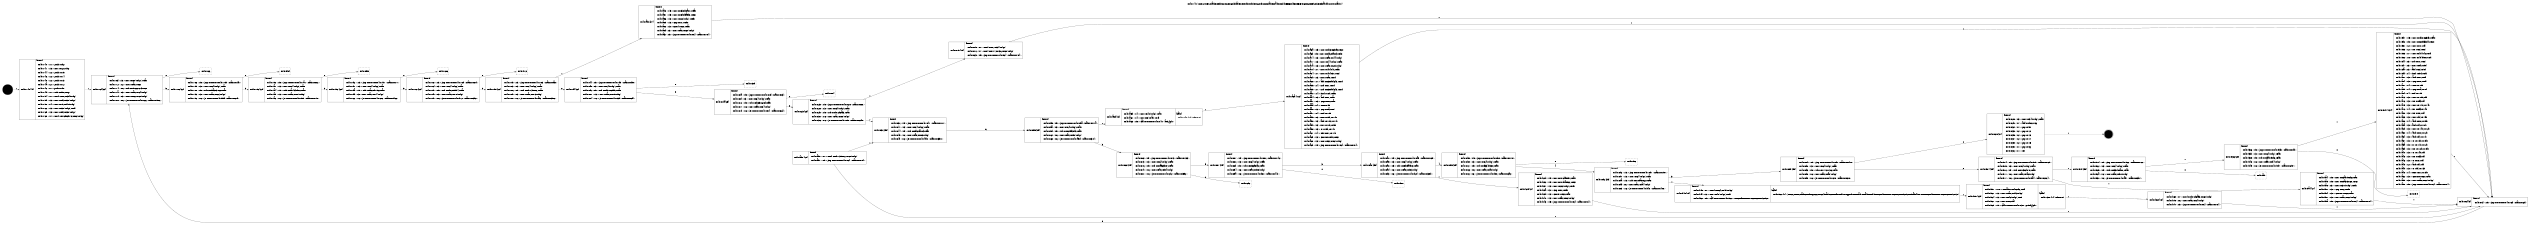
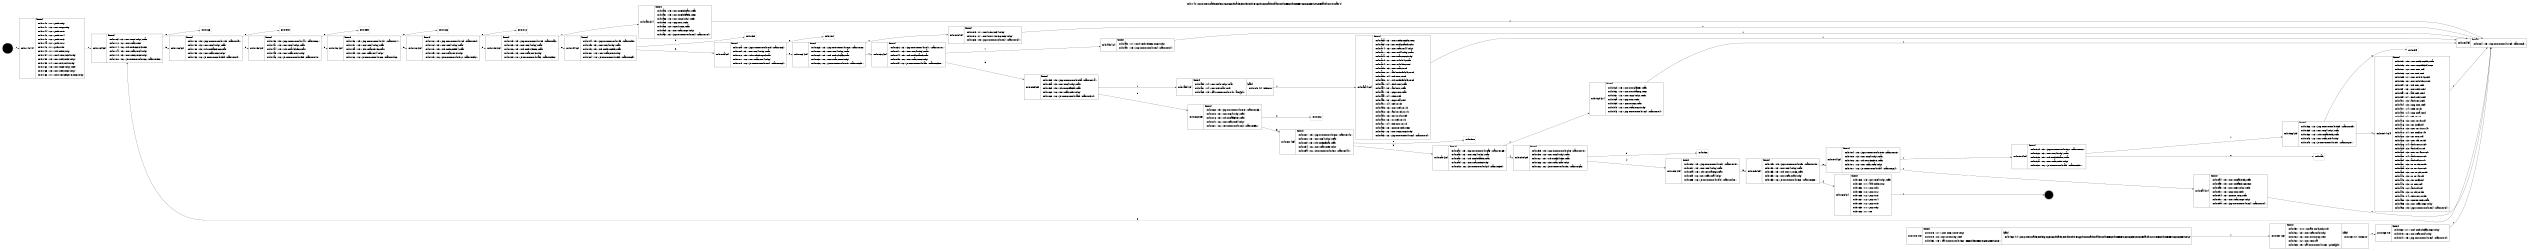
(860, 147) -> (1022, 50)
(1685, 184) -> none
